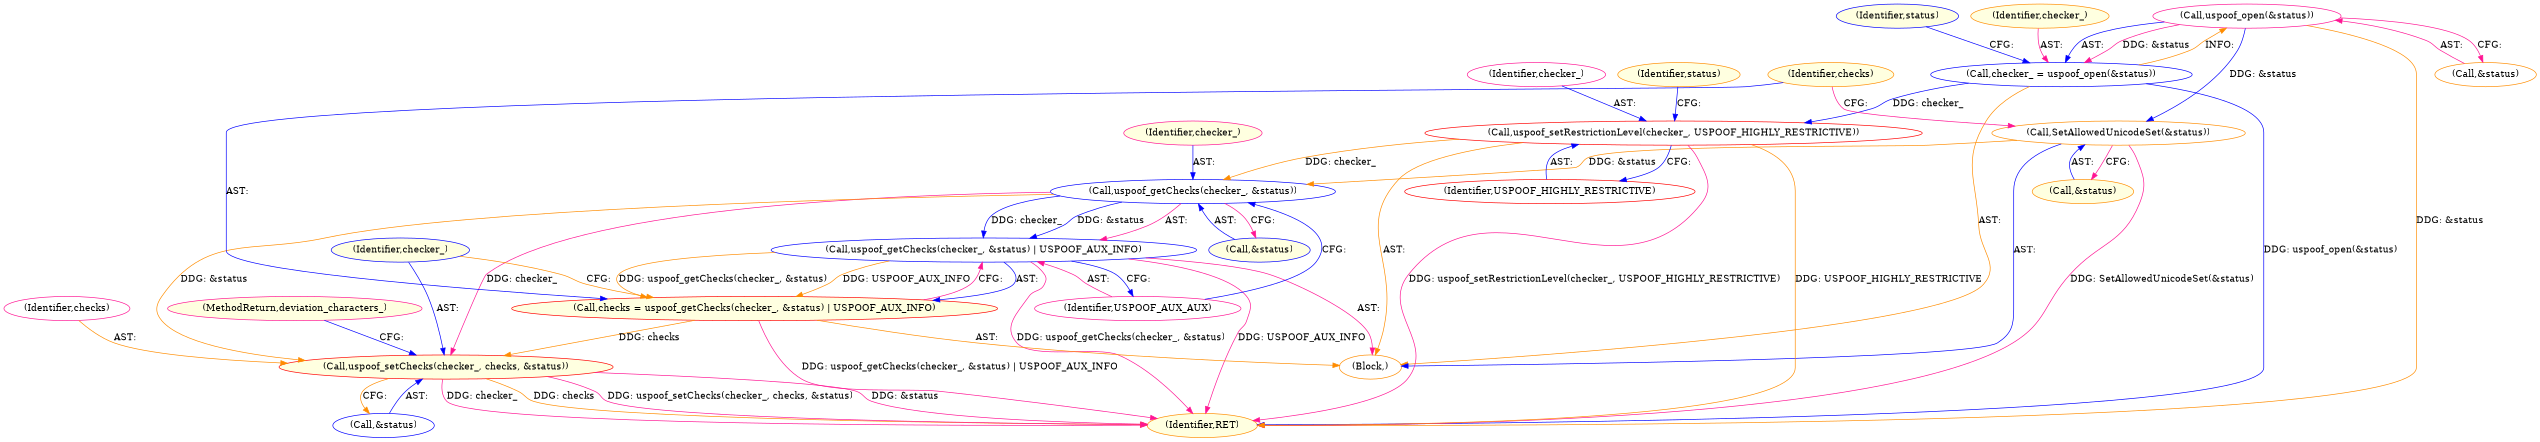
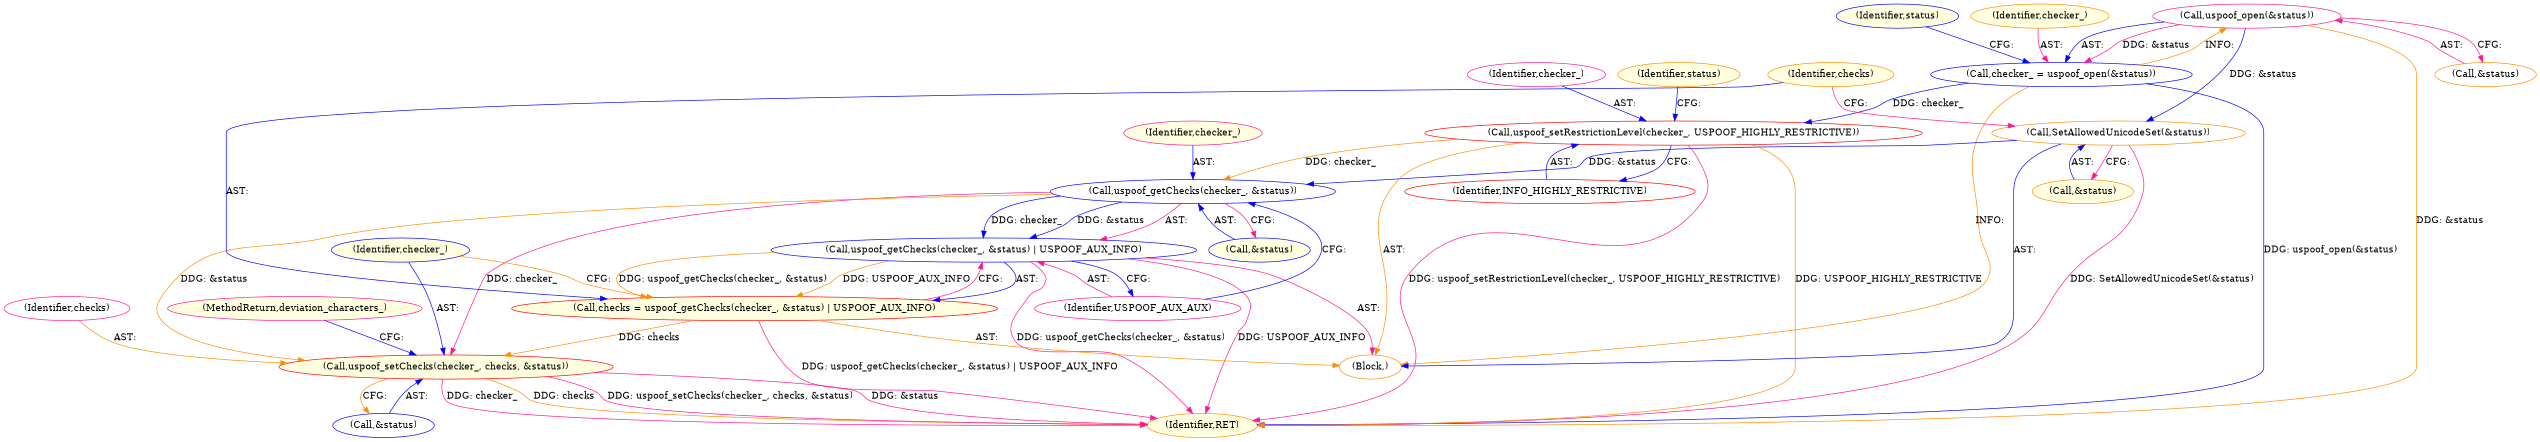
(1663, 150) -> (1663, 150)
(1550, 192) -> (1550, 192)
(1992, 221) -> (1992, 221)
